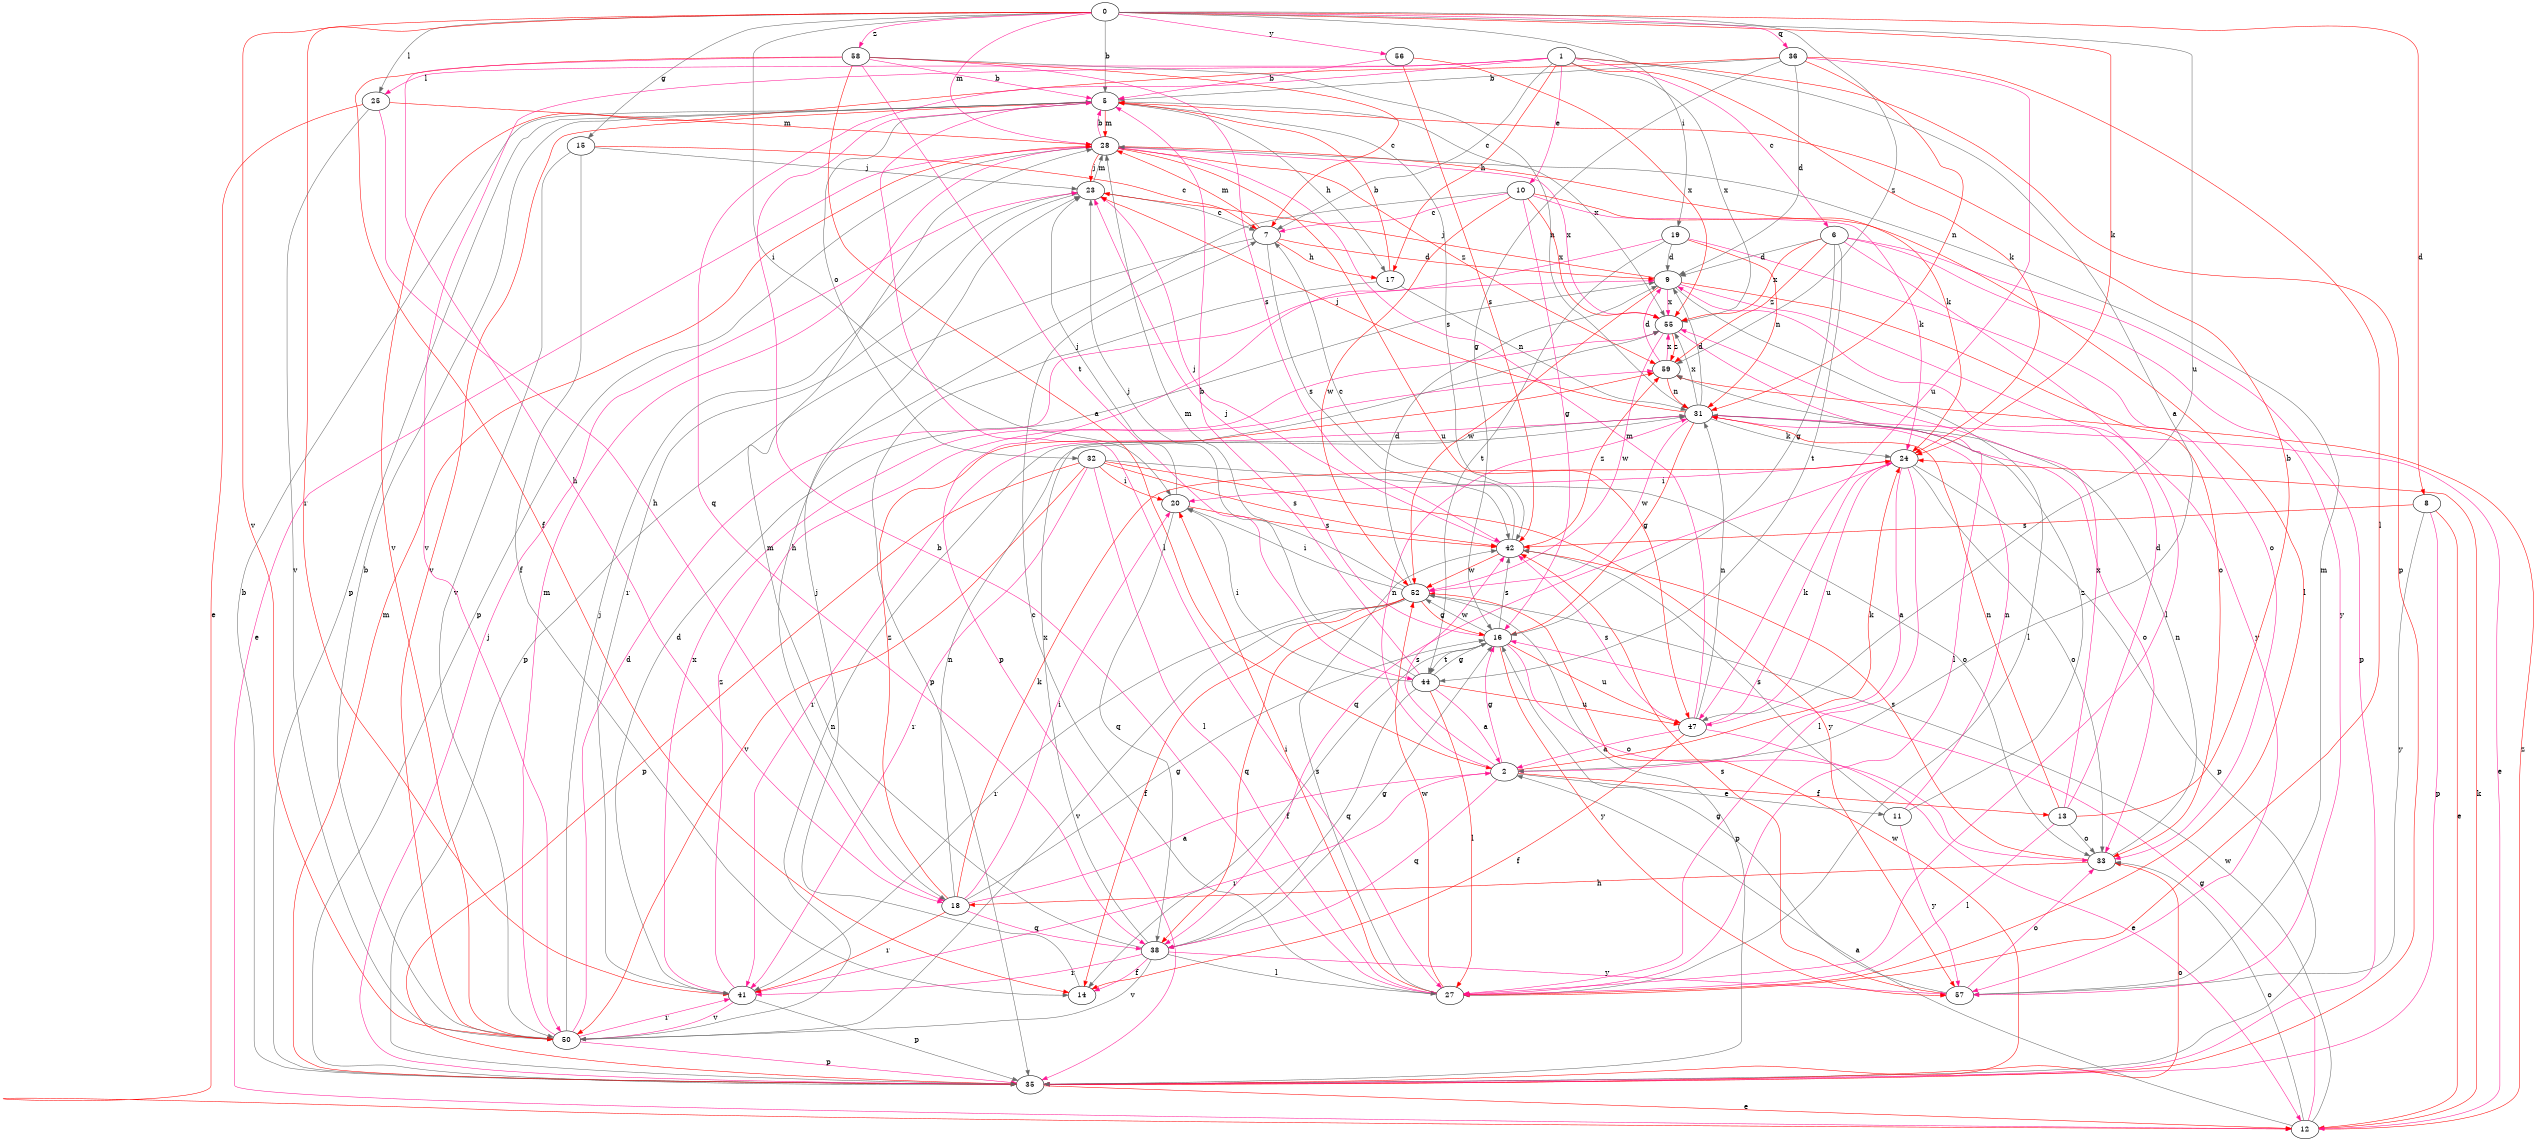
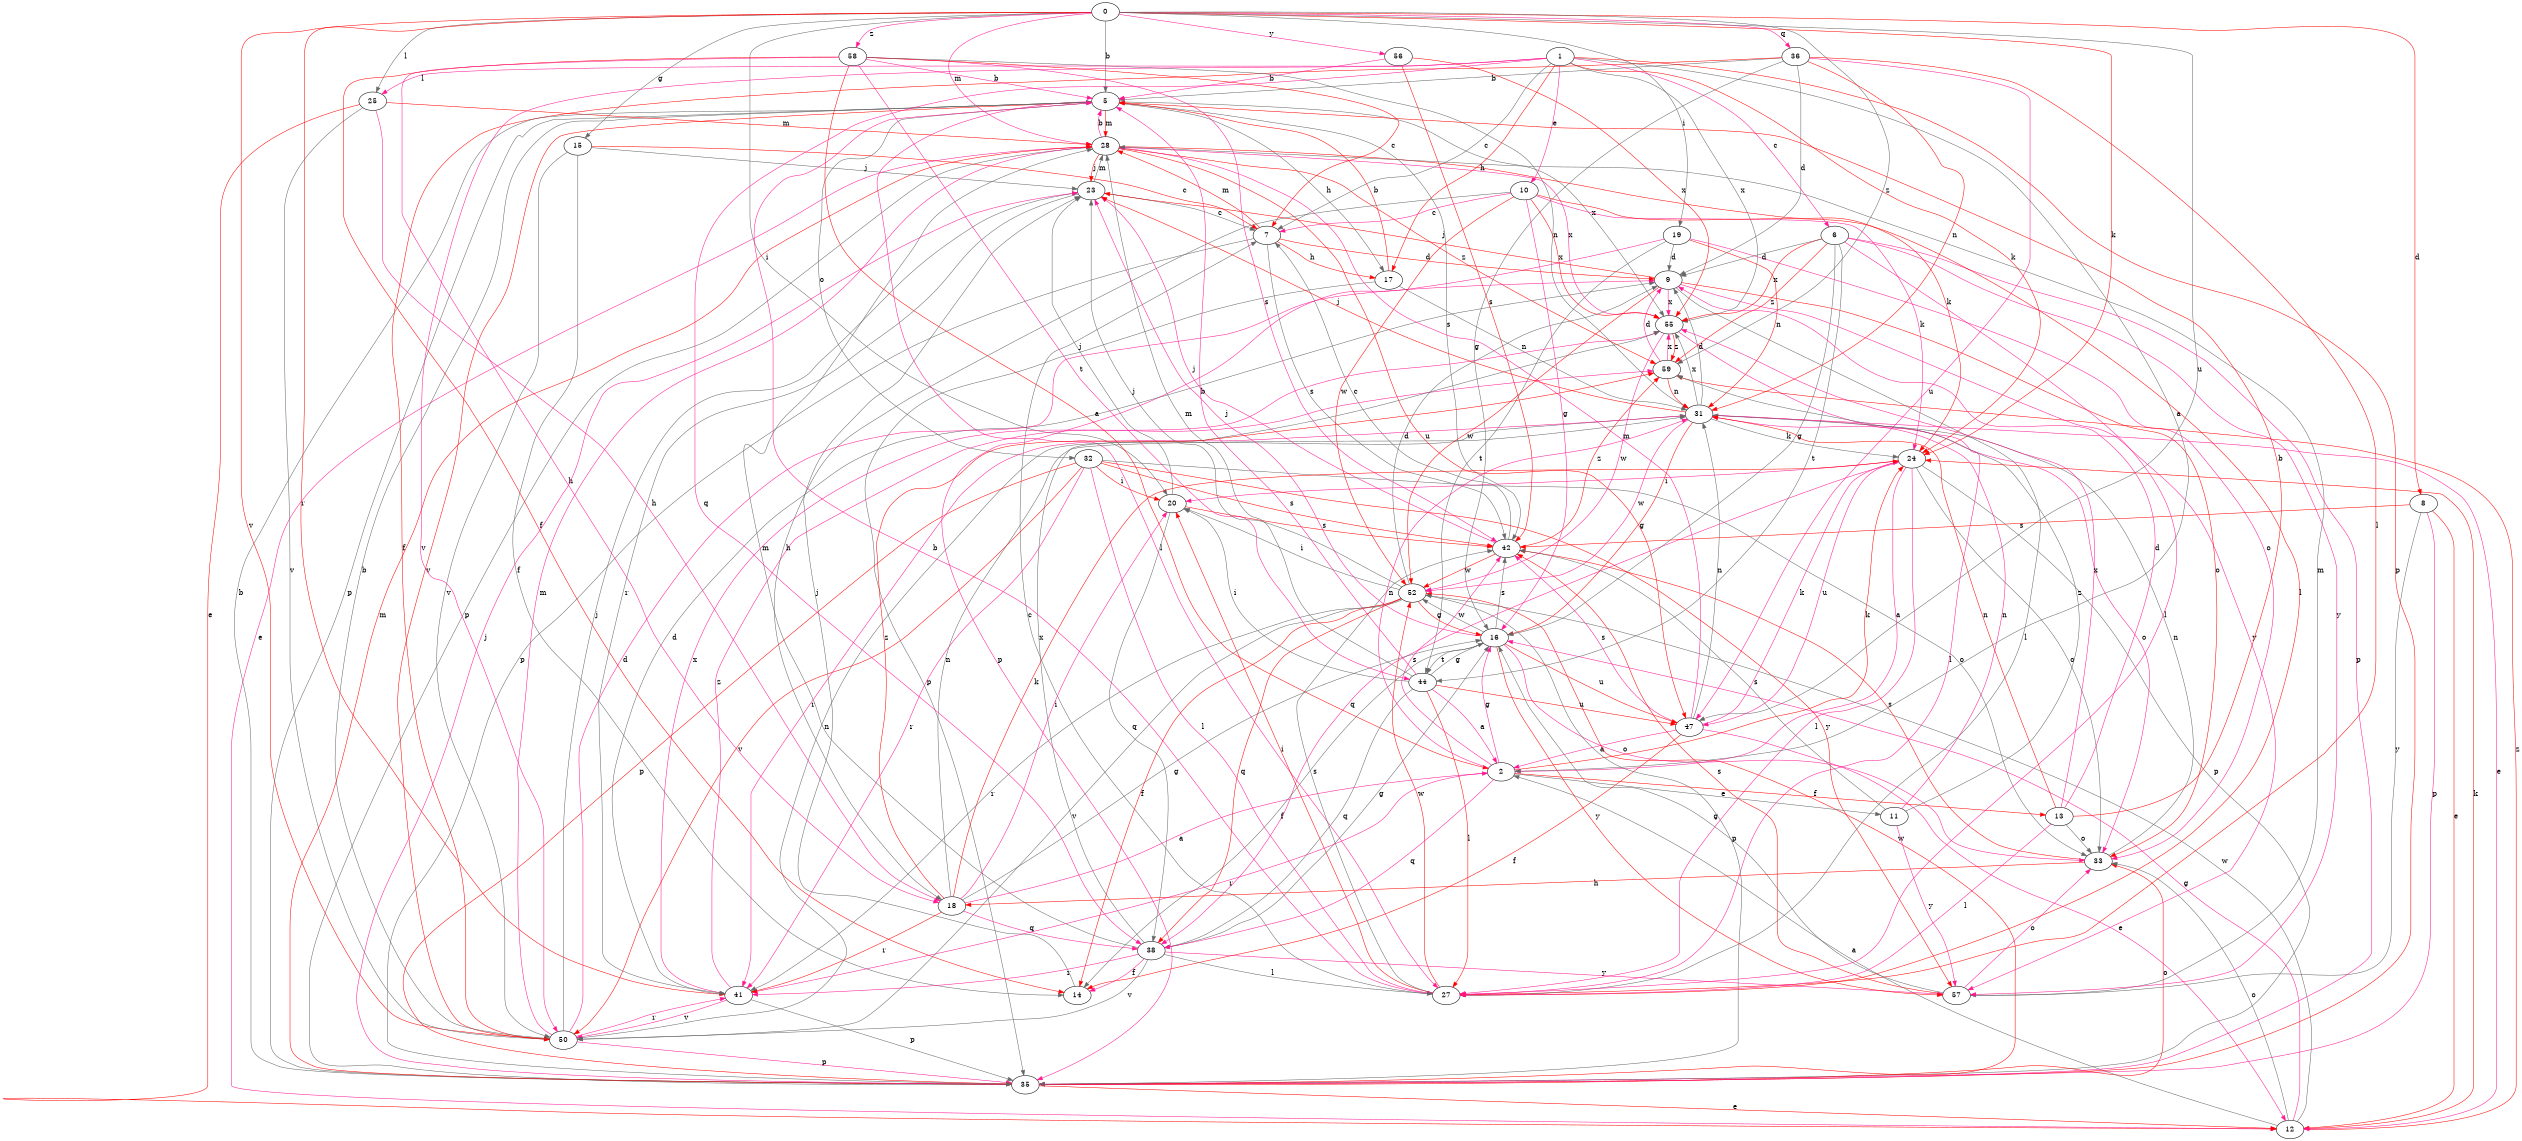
(394, 548) -> (404, 548)
